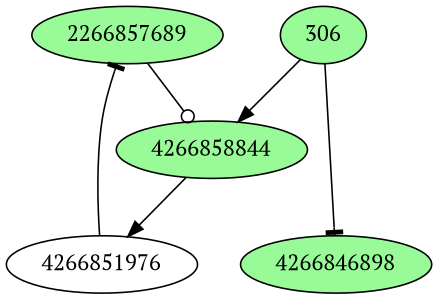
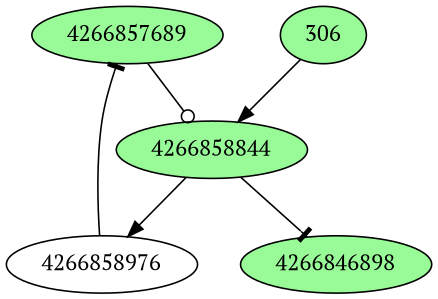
(127, 35) -> (127, 35)
(330, 146) -> (271, 204)
(102, 264) -> (102, 264)
